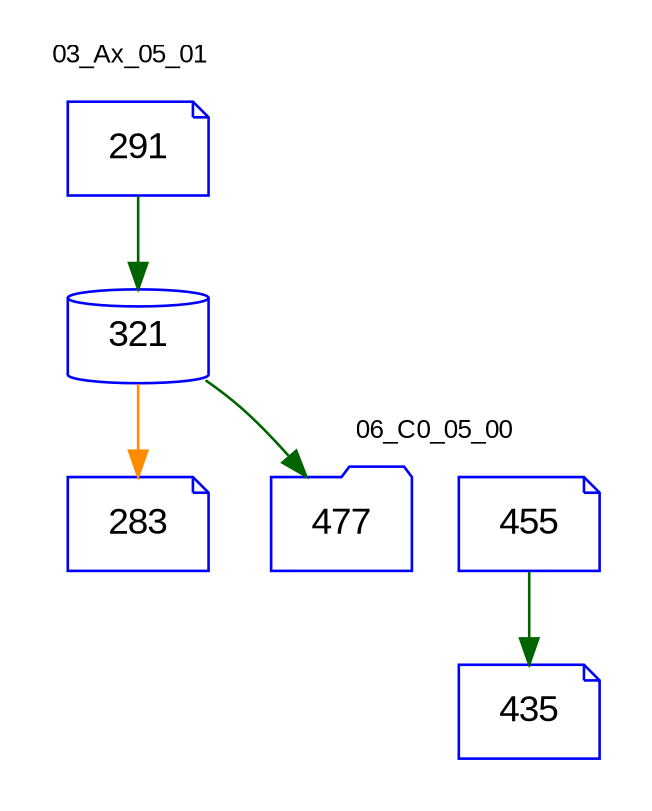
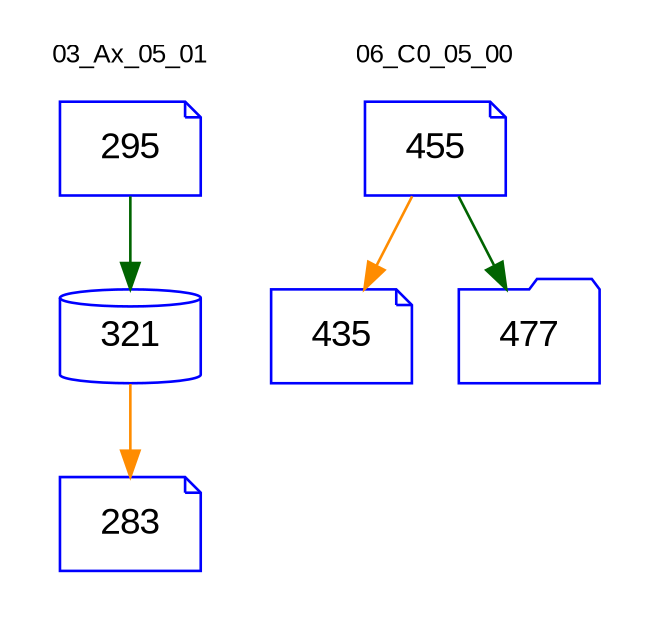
(138, 149) -> (130, 149)
(267, 433) -> (476, 231)
(529, 605) -> (394, 231)
